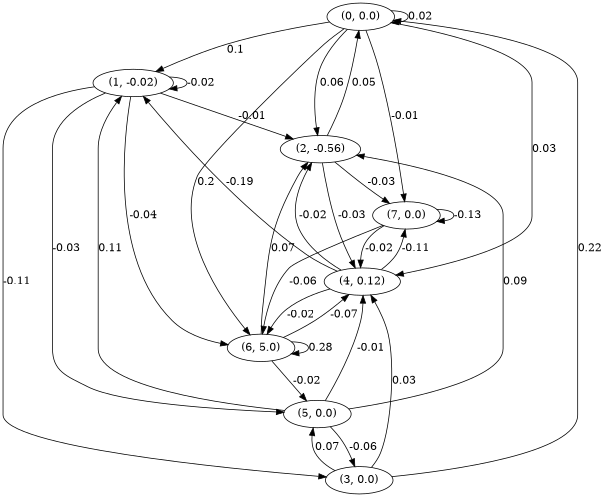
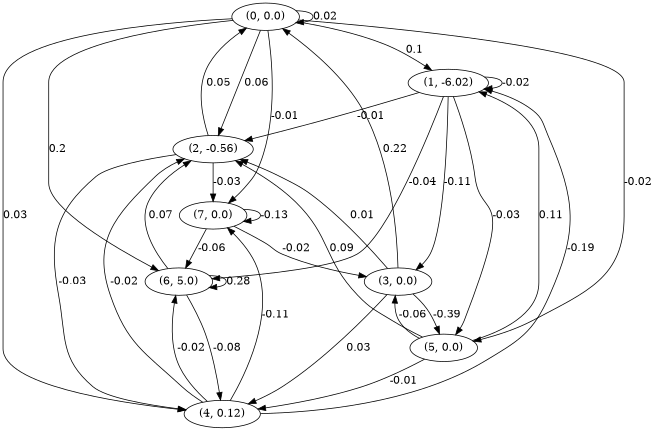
(133, 83) -> (448, 83)
none -> (325, 205)
(368, 240) -> (293, 259)
(344, 315) -> (227, 348)
(287, 378) -> (624, 83)
(327, 447) -> (447, 315)
